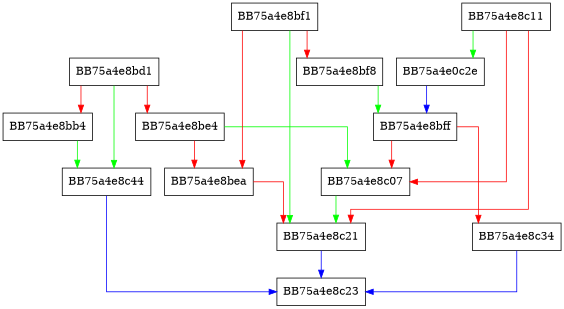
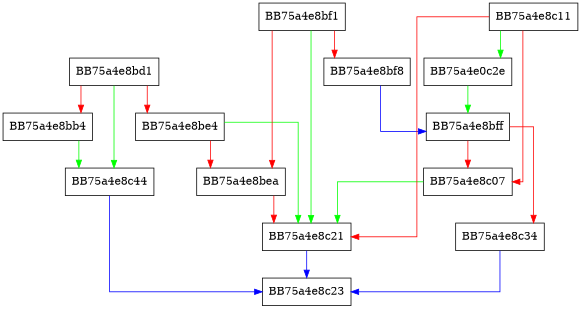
(378, 95) -> (381, 127)
(427, 95) -> (468, 95)
(303, 127) -> (298, 132)
